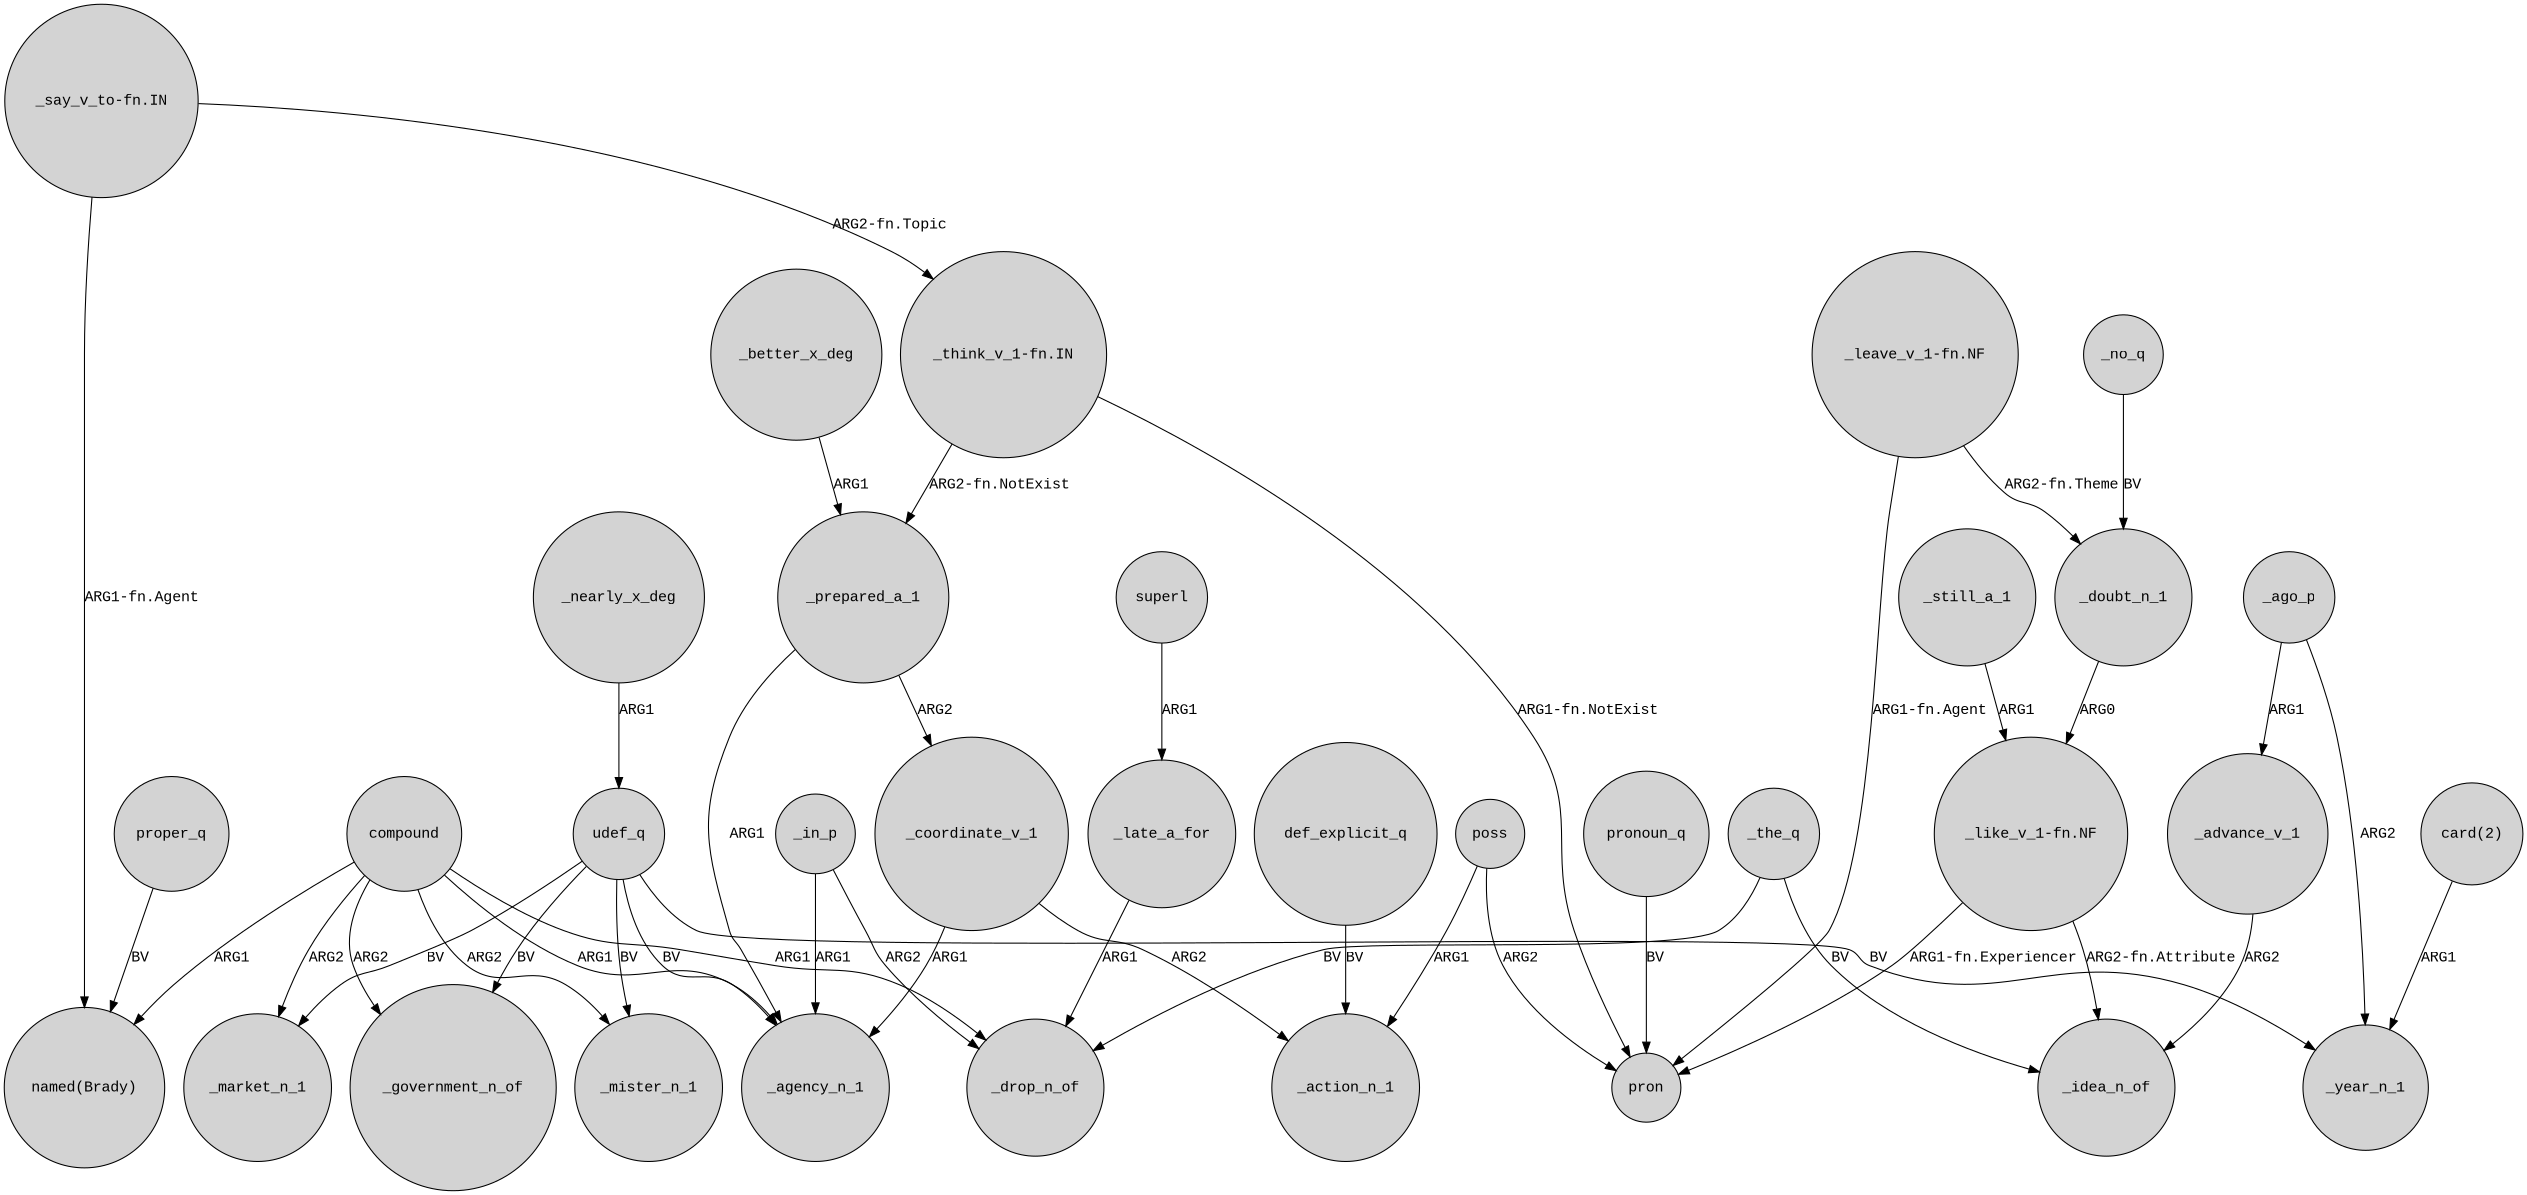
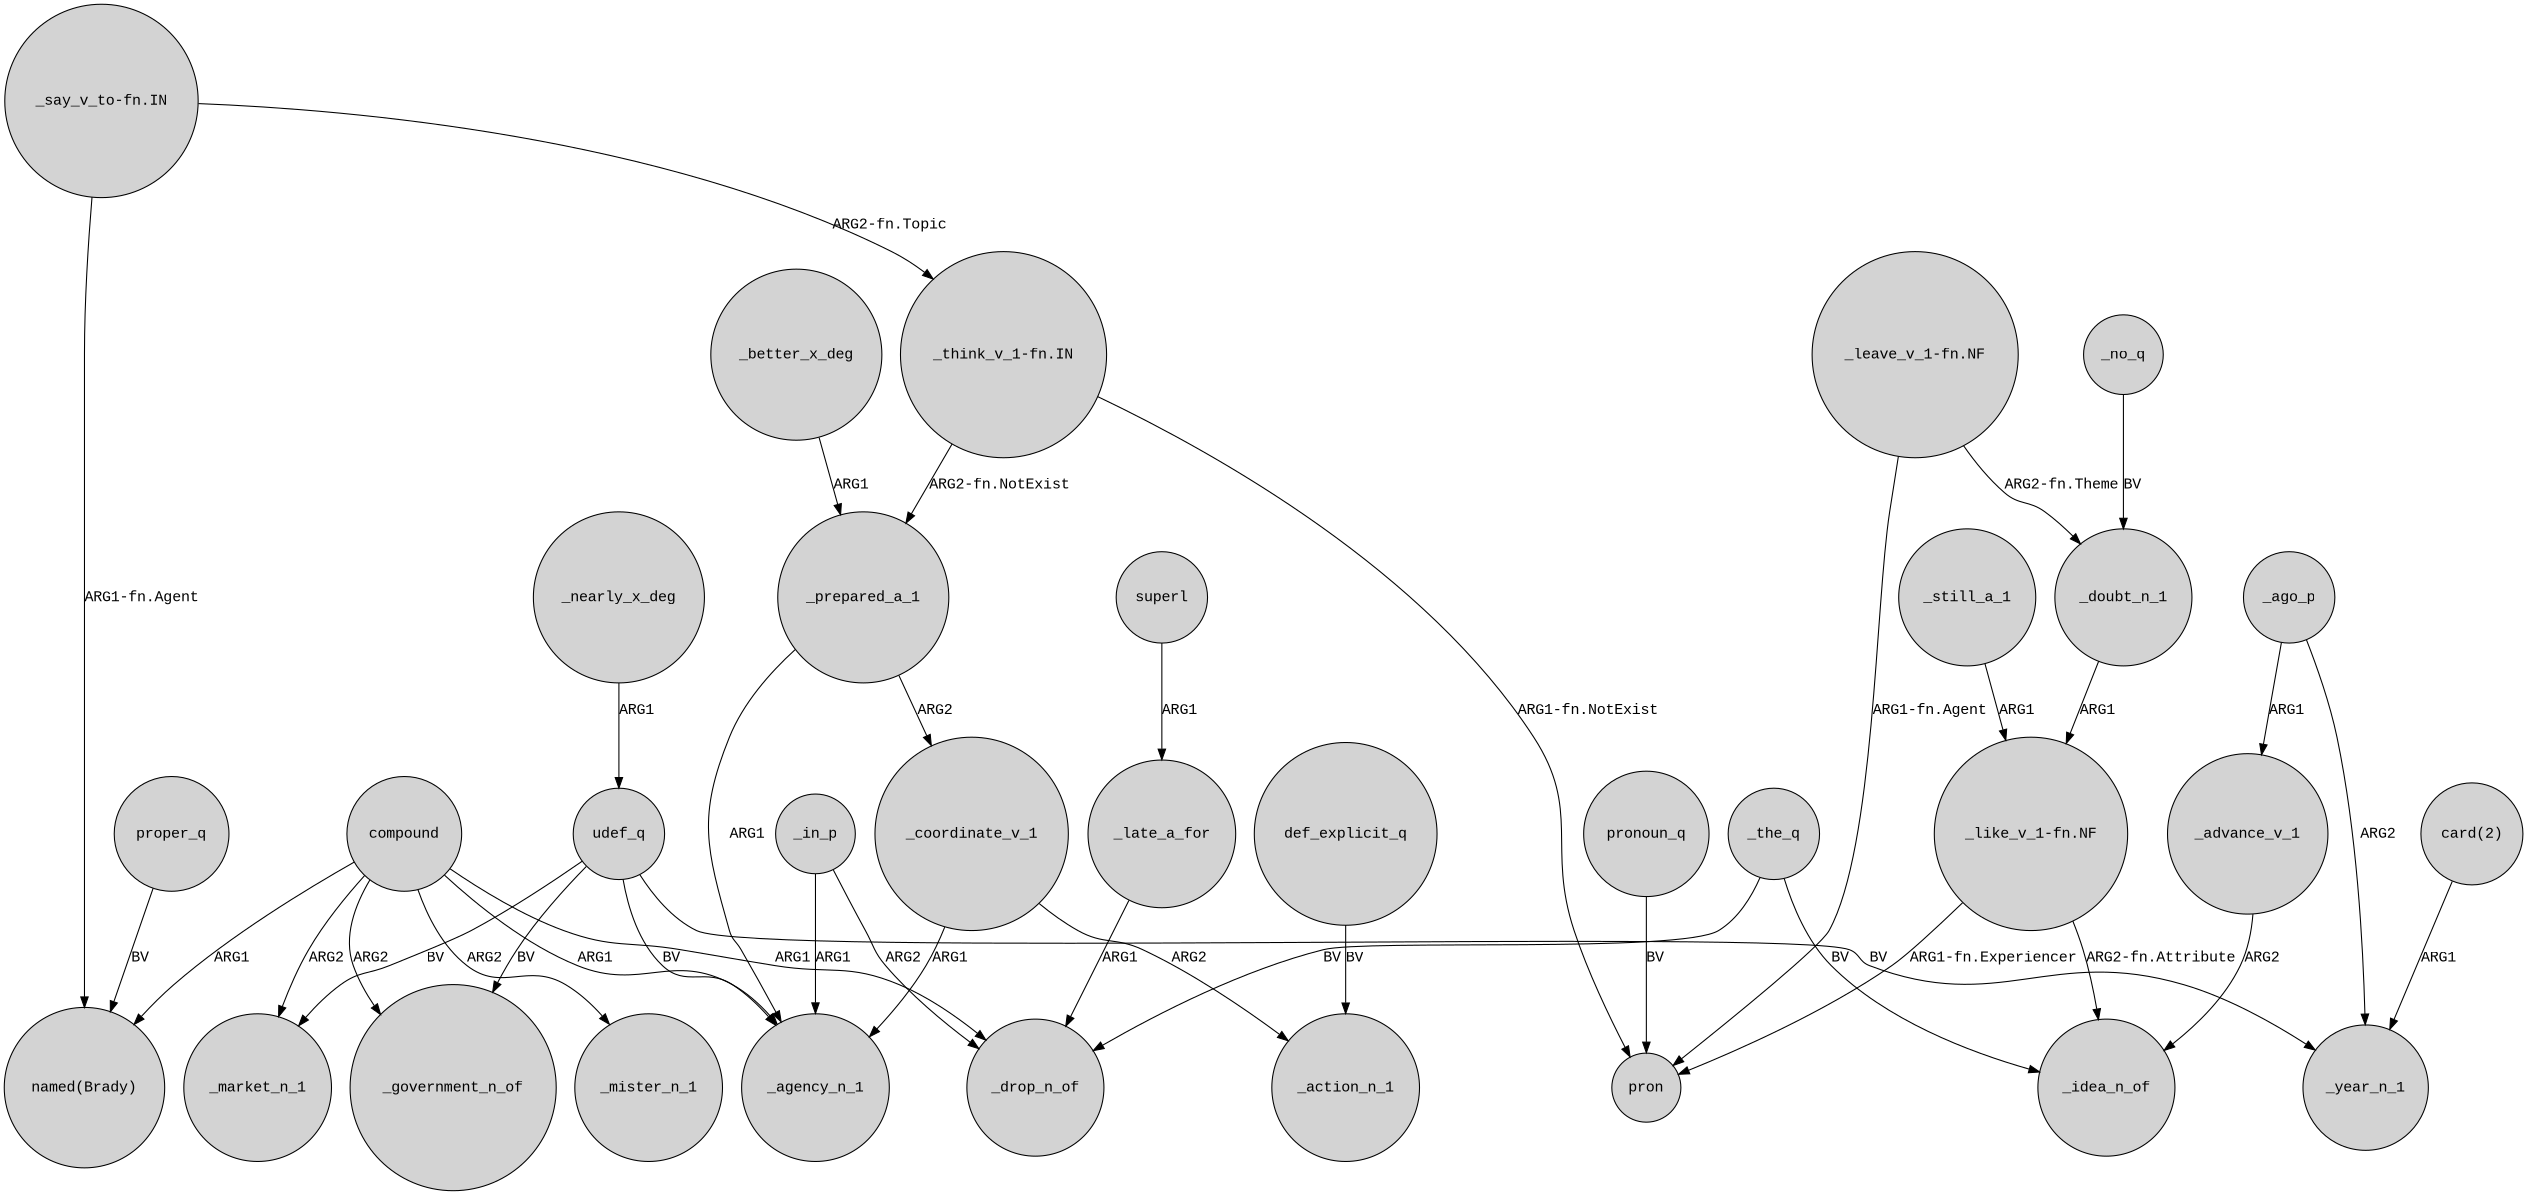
(2098, 710) -> (2098, 710)
(1490, 834) -> none
(618, 937) -> none
